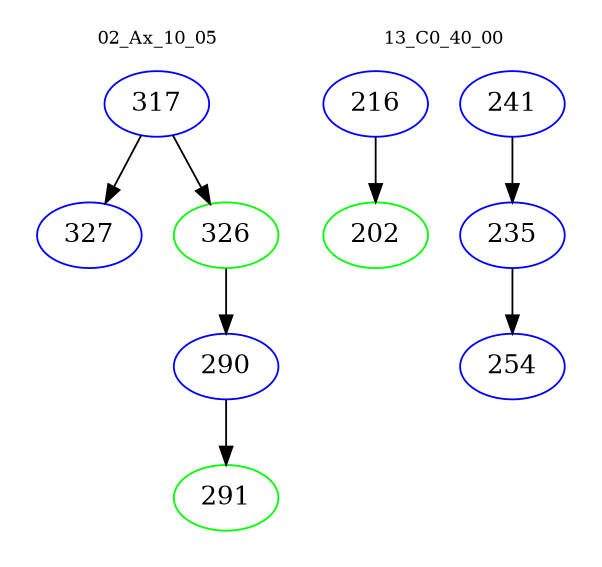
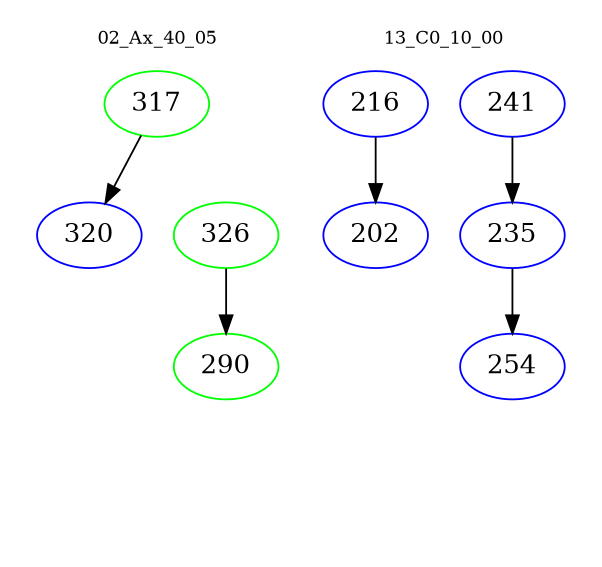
(158, 39) -> (158, 39)
(444, 39) -> (444, 39)
(157, 104) -> (157, 104)
(187, 161) -> none
(89, 235) -> (89, 235)
(376, 235) -> (376, 235)
(226, 367) -> (226, 367)
(226, 498) -> none
